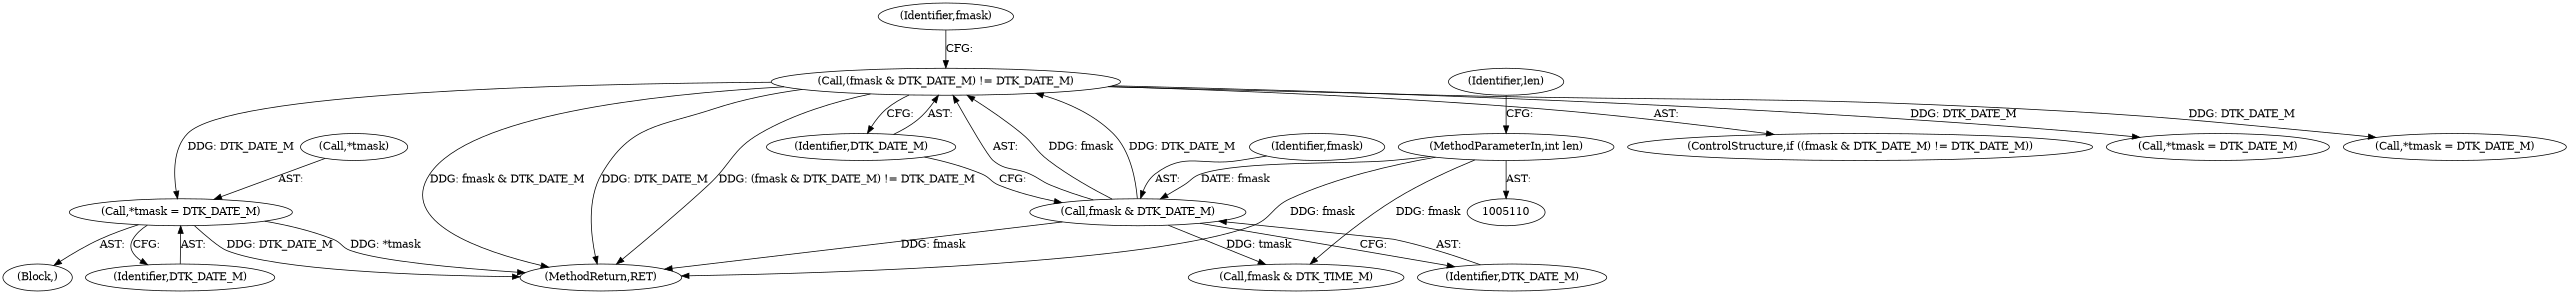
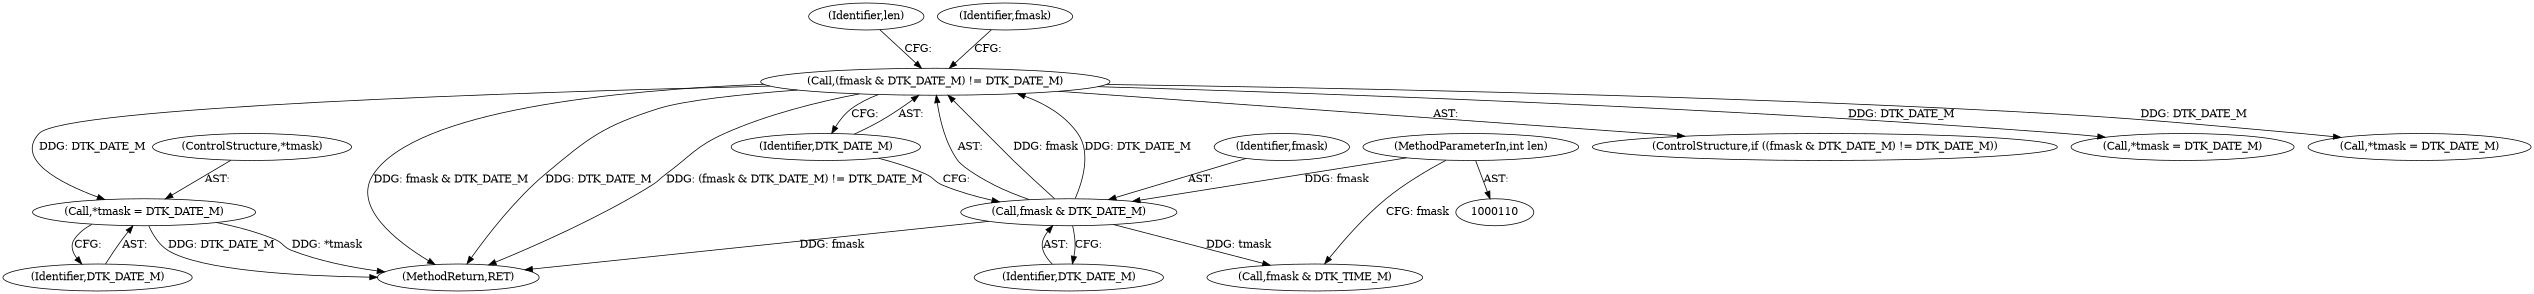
(1506, 111) -> (898, 46)
(354, 147) -> (252, 147)
(1235, 180) -> (1337, 180)
(1428, 212) -> (1418, 212)
(1506, 212) -> (1495, 212)
(1071, 257) -> none
(38, 278) -> none
